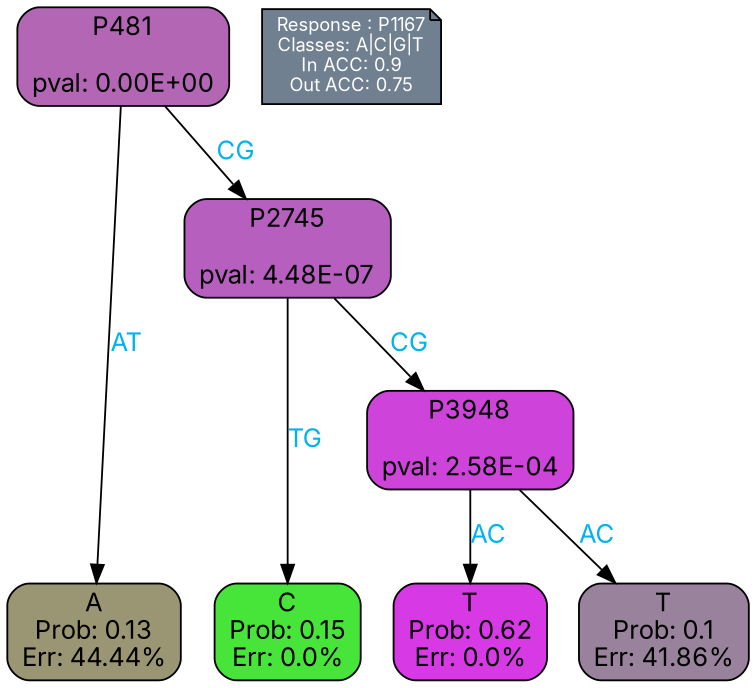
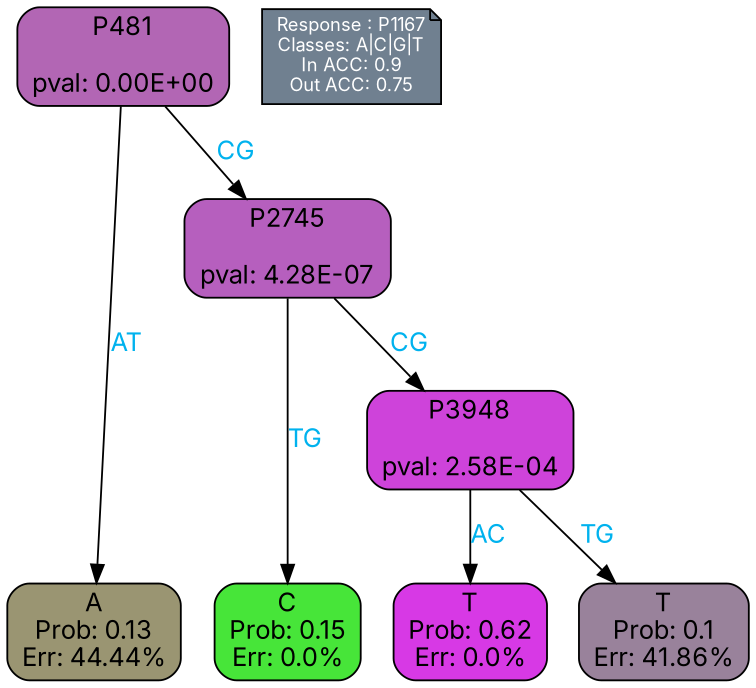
(288, 248) -> (288, 248)
(597, 536) -> (597, 536)
